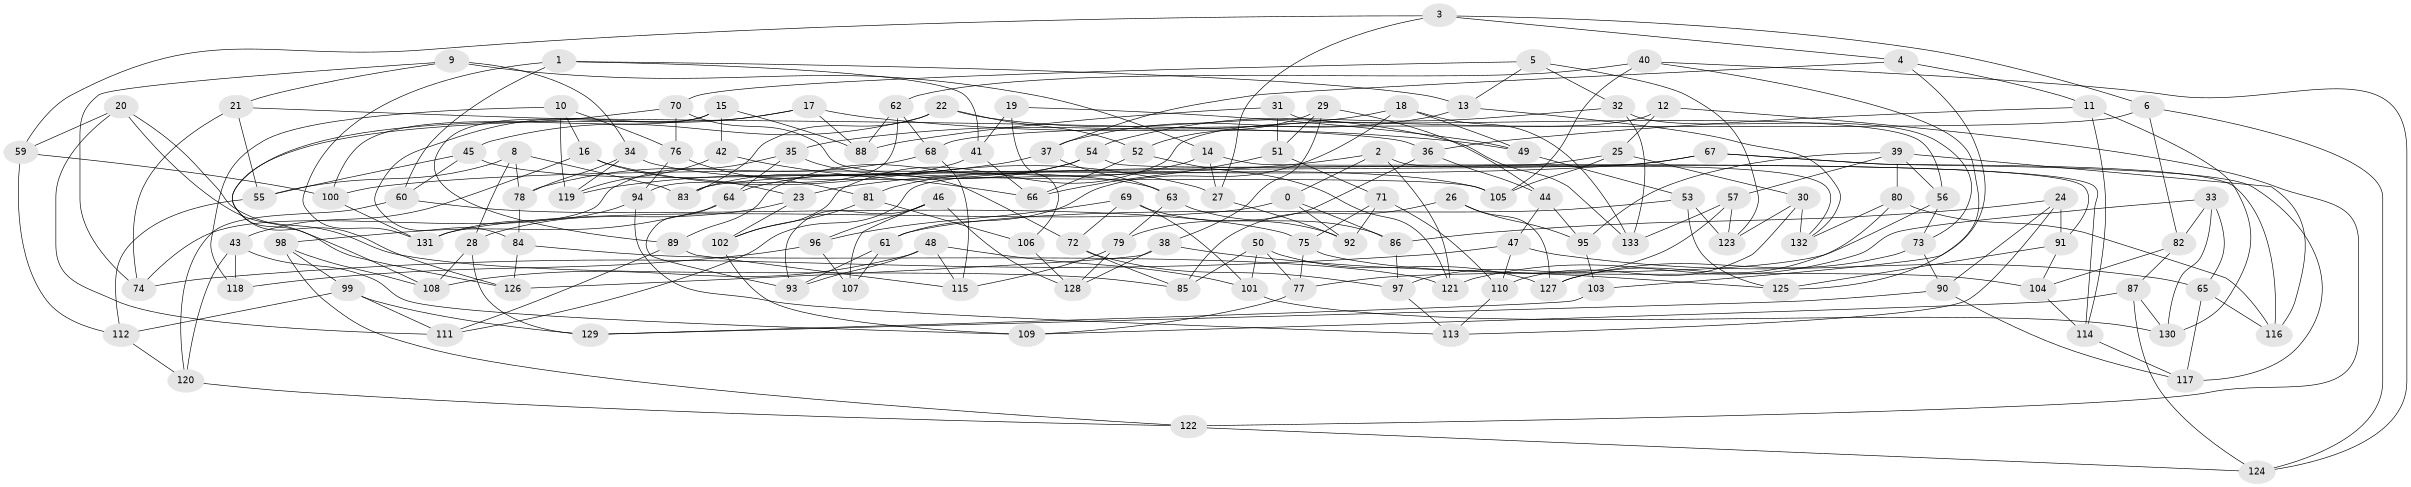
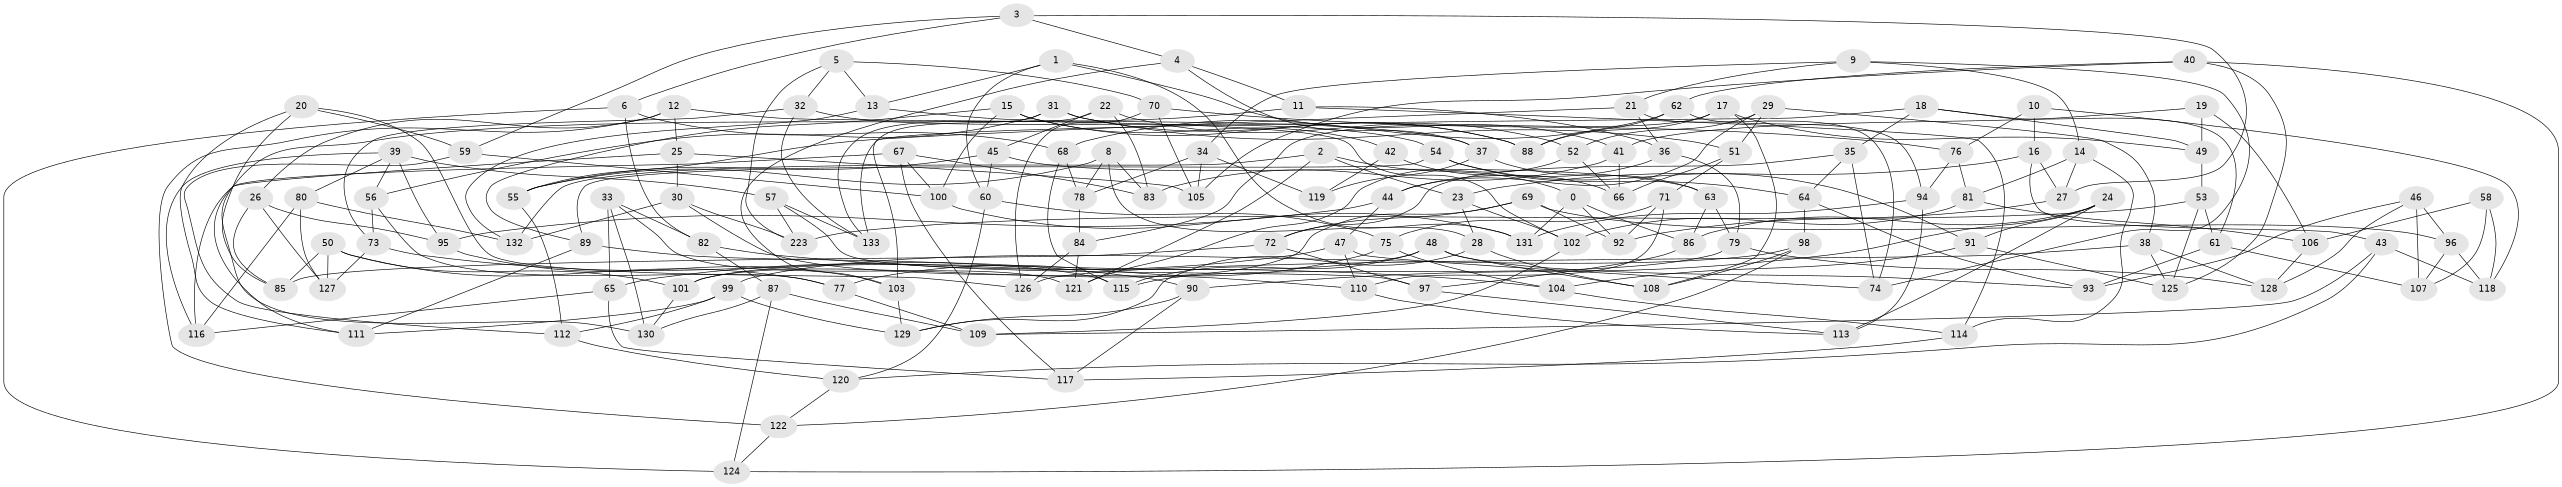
none -> (454, 120)
(561, 152) -> none
none -> (879, 172)
none -> (2486, 198)
(1727, 244) -> (799, 244)
